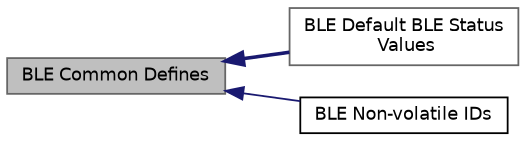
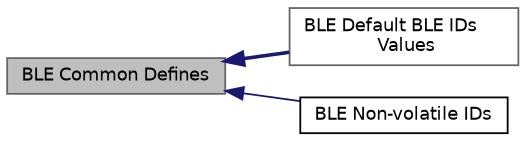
(404, 37) -> (404, 37)
